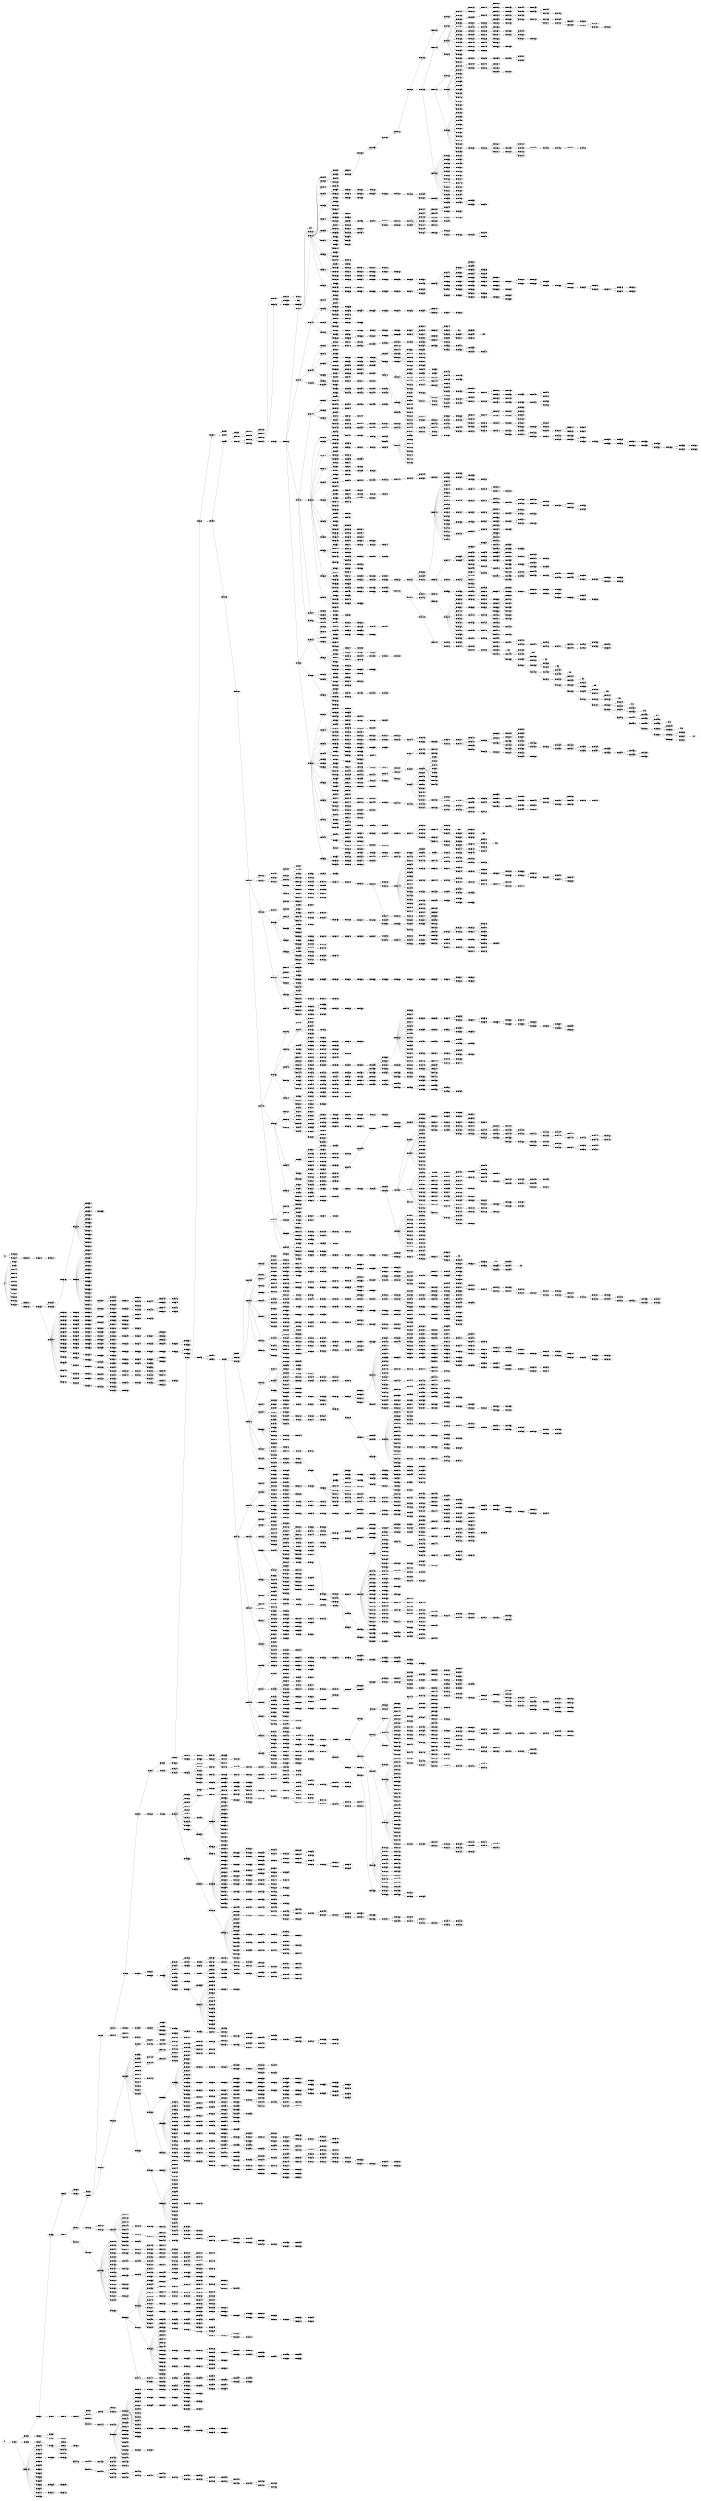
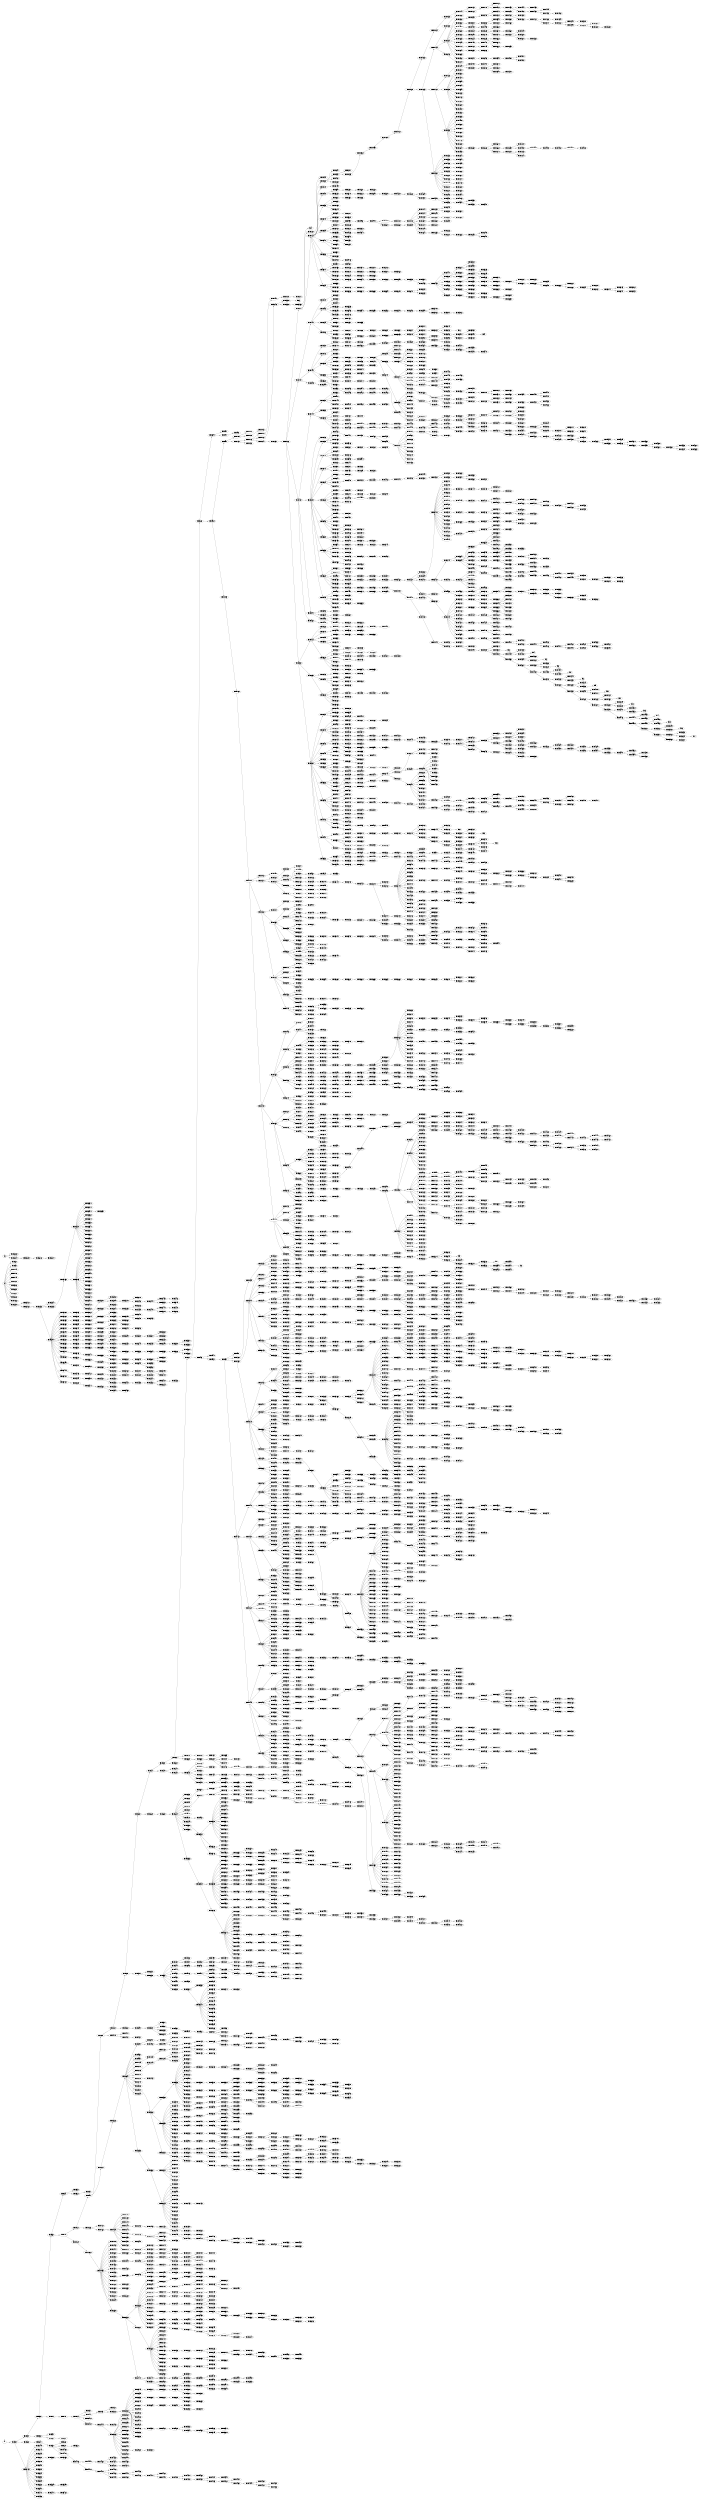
(595, 286) -> (595, 286)
